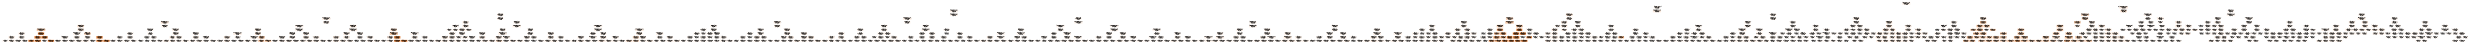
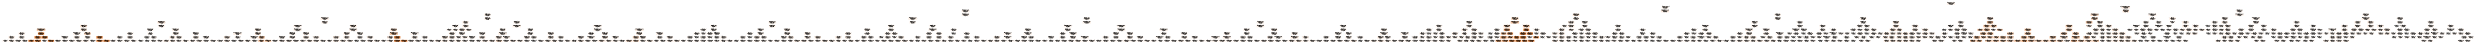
(1621, 37) -> (1628, 37)
none -> (804, 41)
